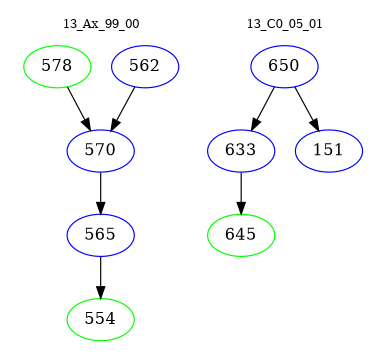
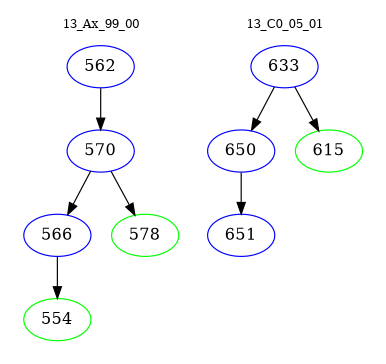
(76, 103) -> (120, 188)
(266, 103) -> (266, 103)
(329, 151) -> (241, 235)
(101, 235) -> (57, 235)
(241, 235) -> (329, 151)
